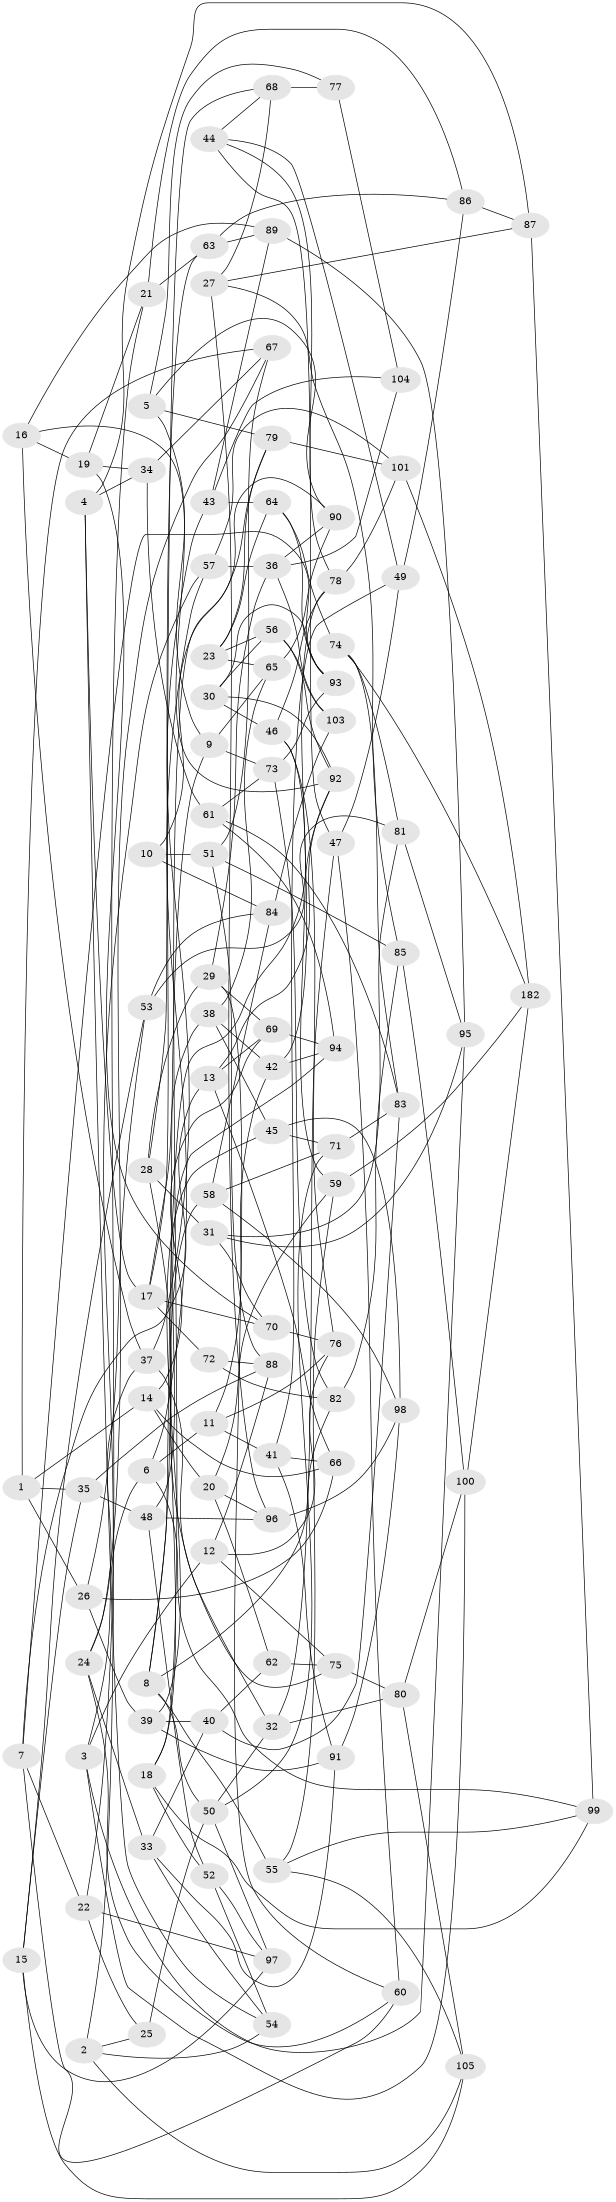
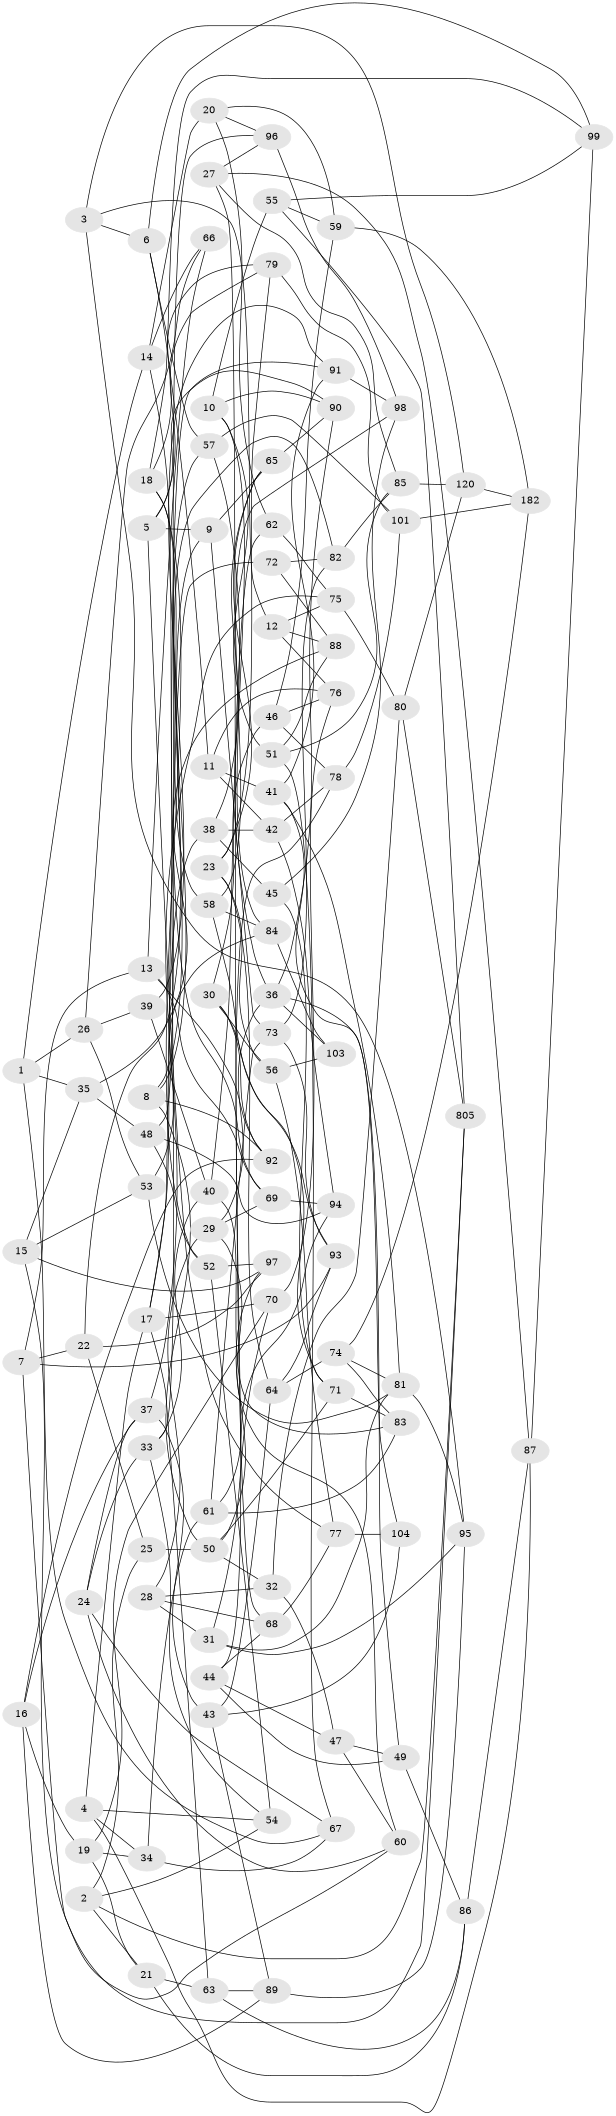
(306, 700) -> (306, 1291)
(171, 1406) -> none
(301, 1459) -> (361, 1037)
(466, 1482) -> (466, 485)
(215, 1774) -> (229, 331)
(466, 2067) -> (466, 1116)
